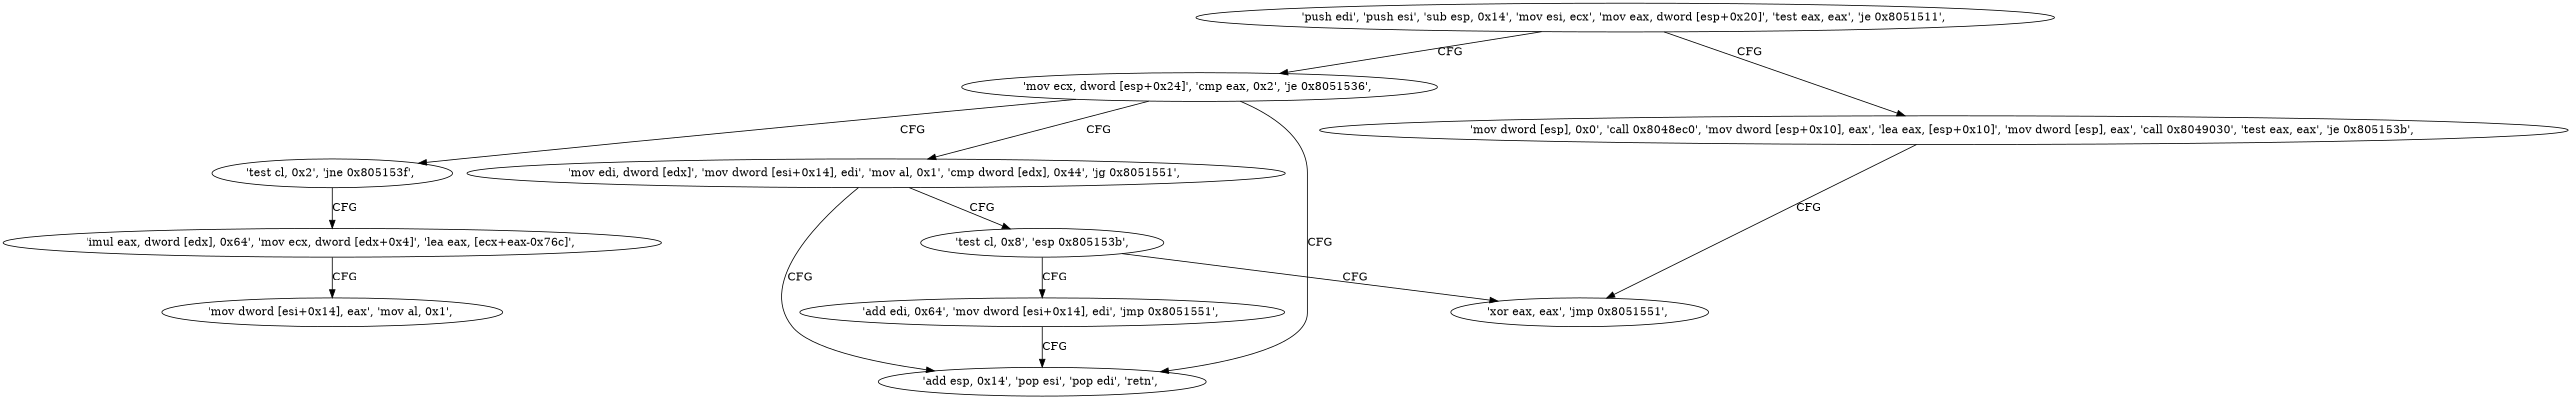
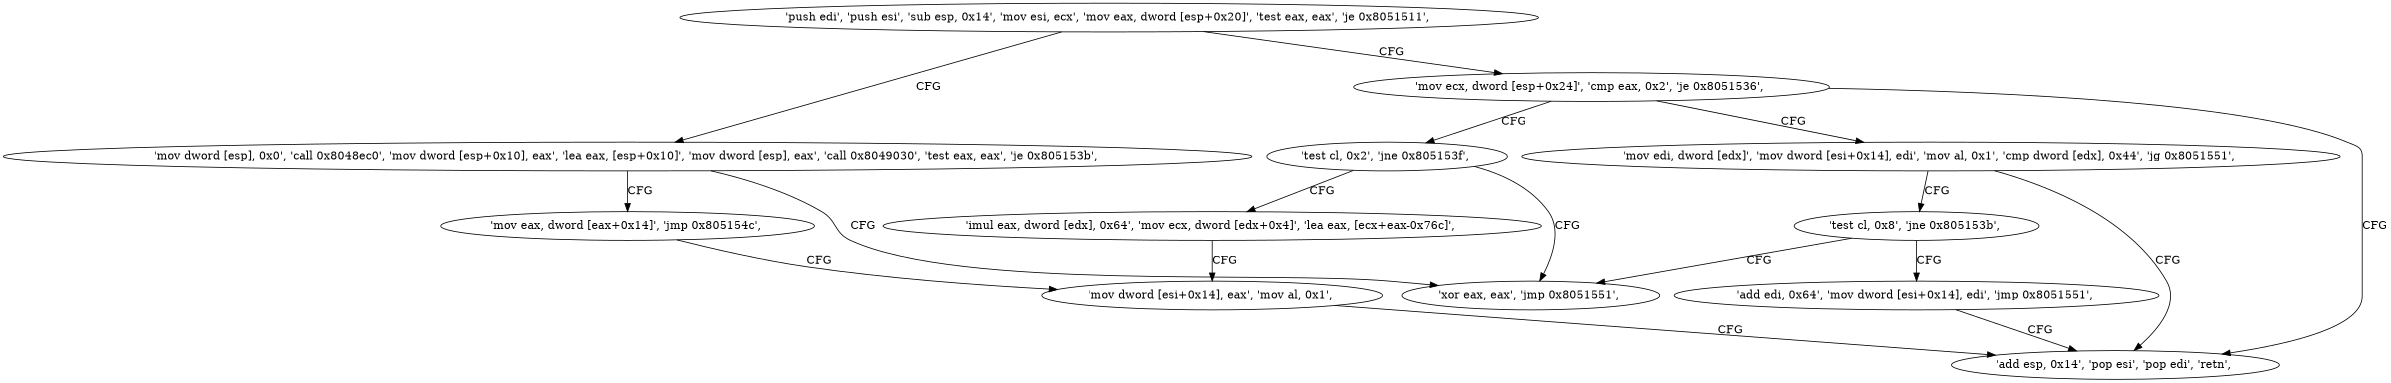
none -> (1541, 203)
none -> (628, 226)
(1042, 243) -> (1917, 226)
none -> (1661, 330)
